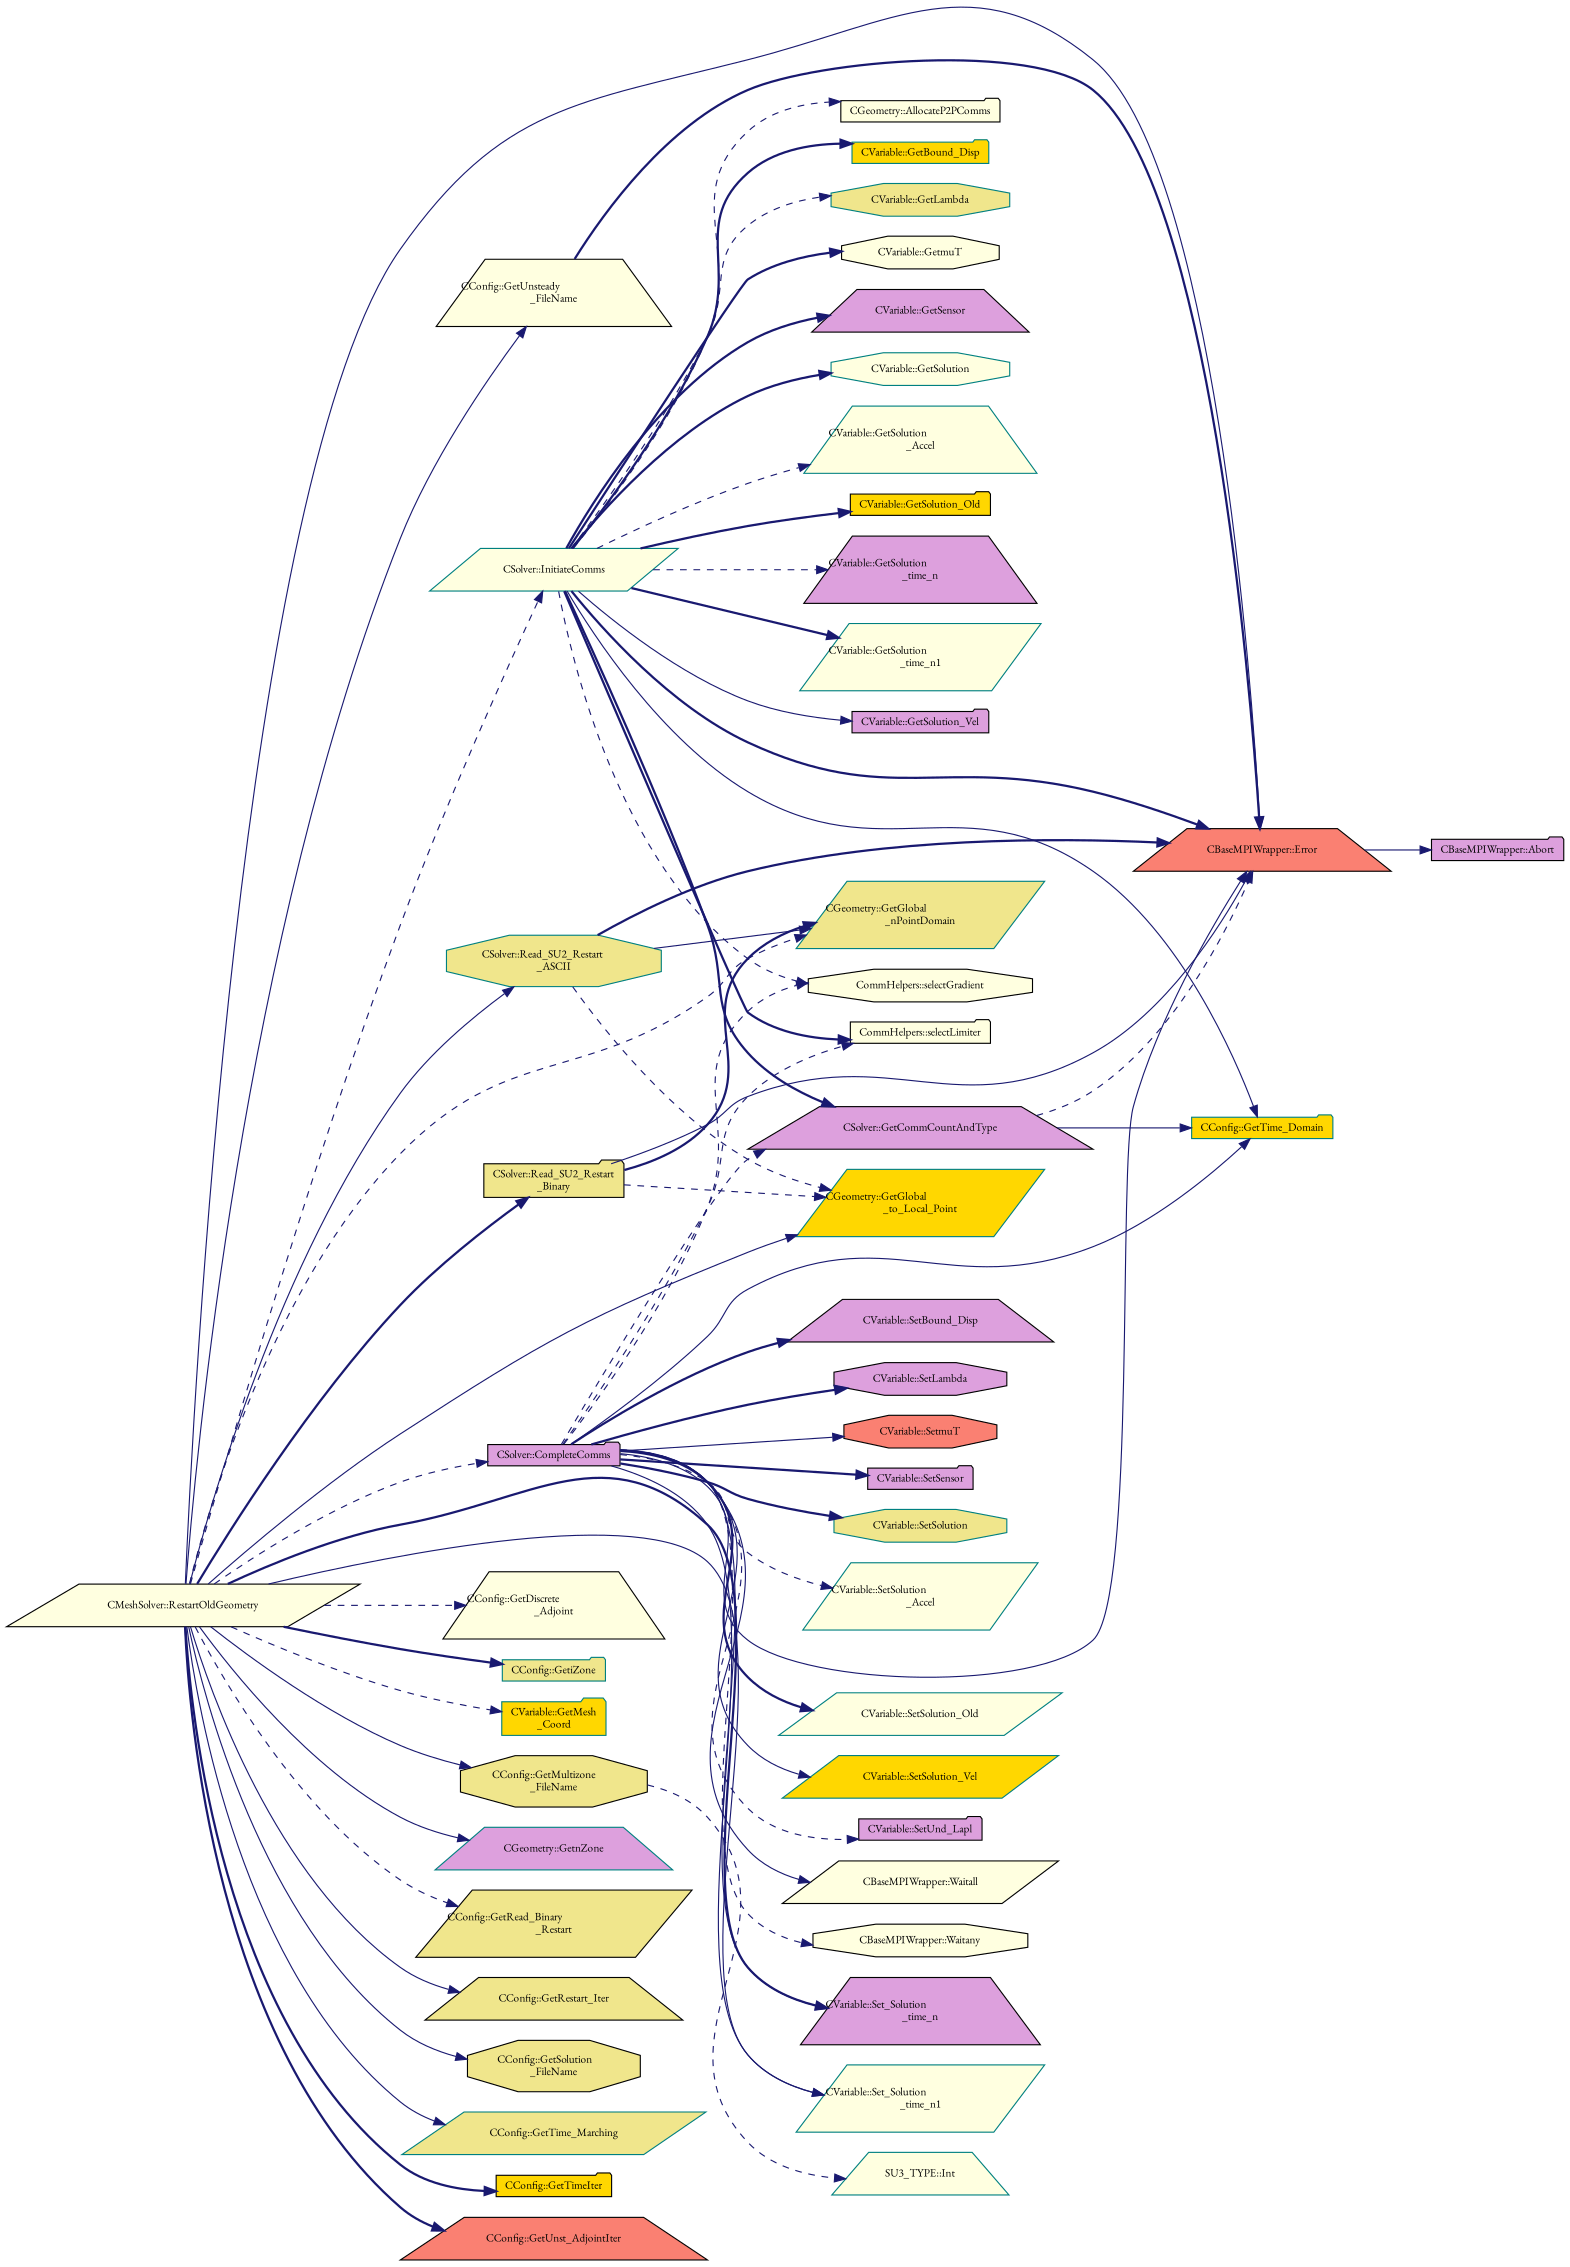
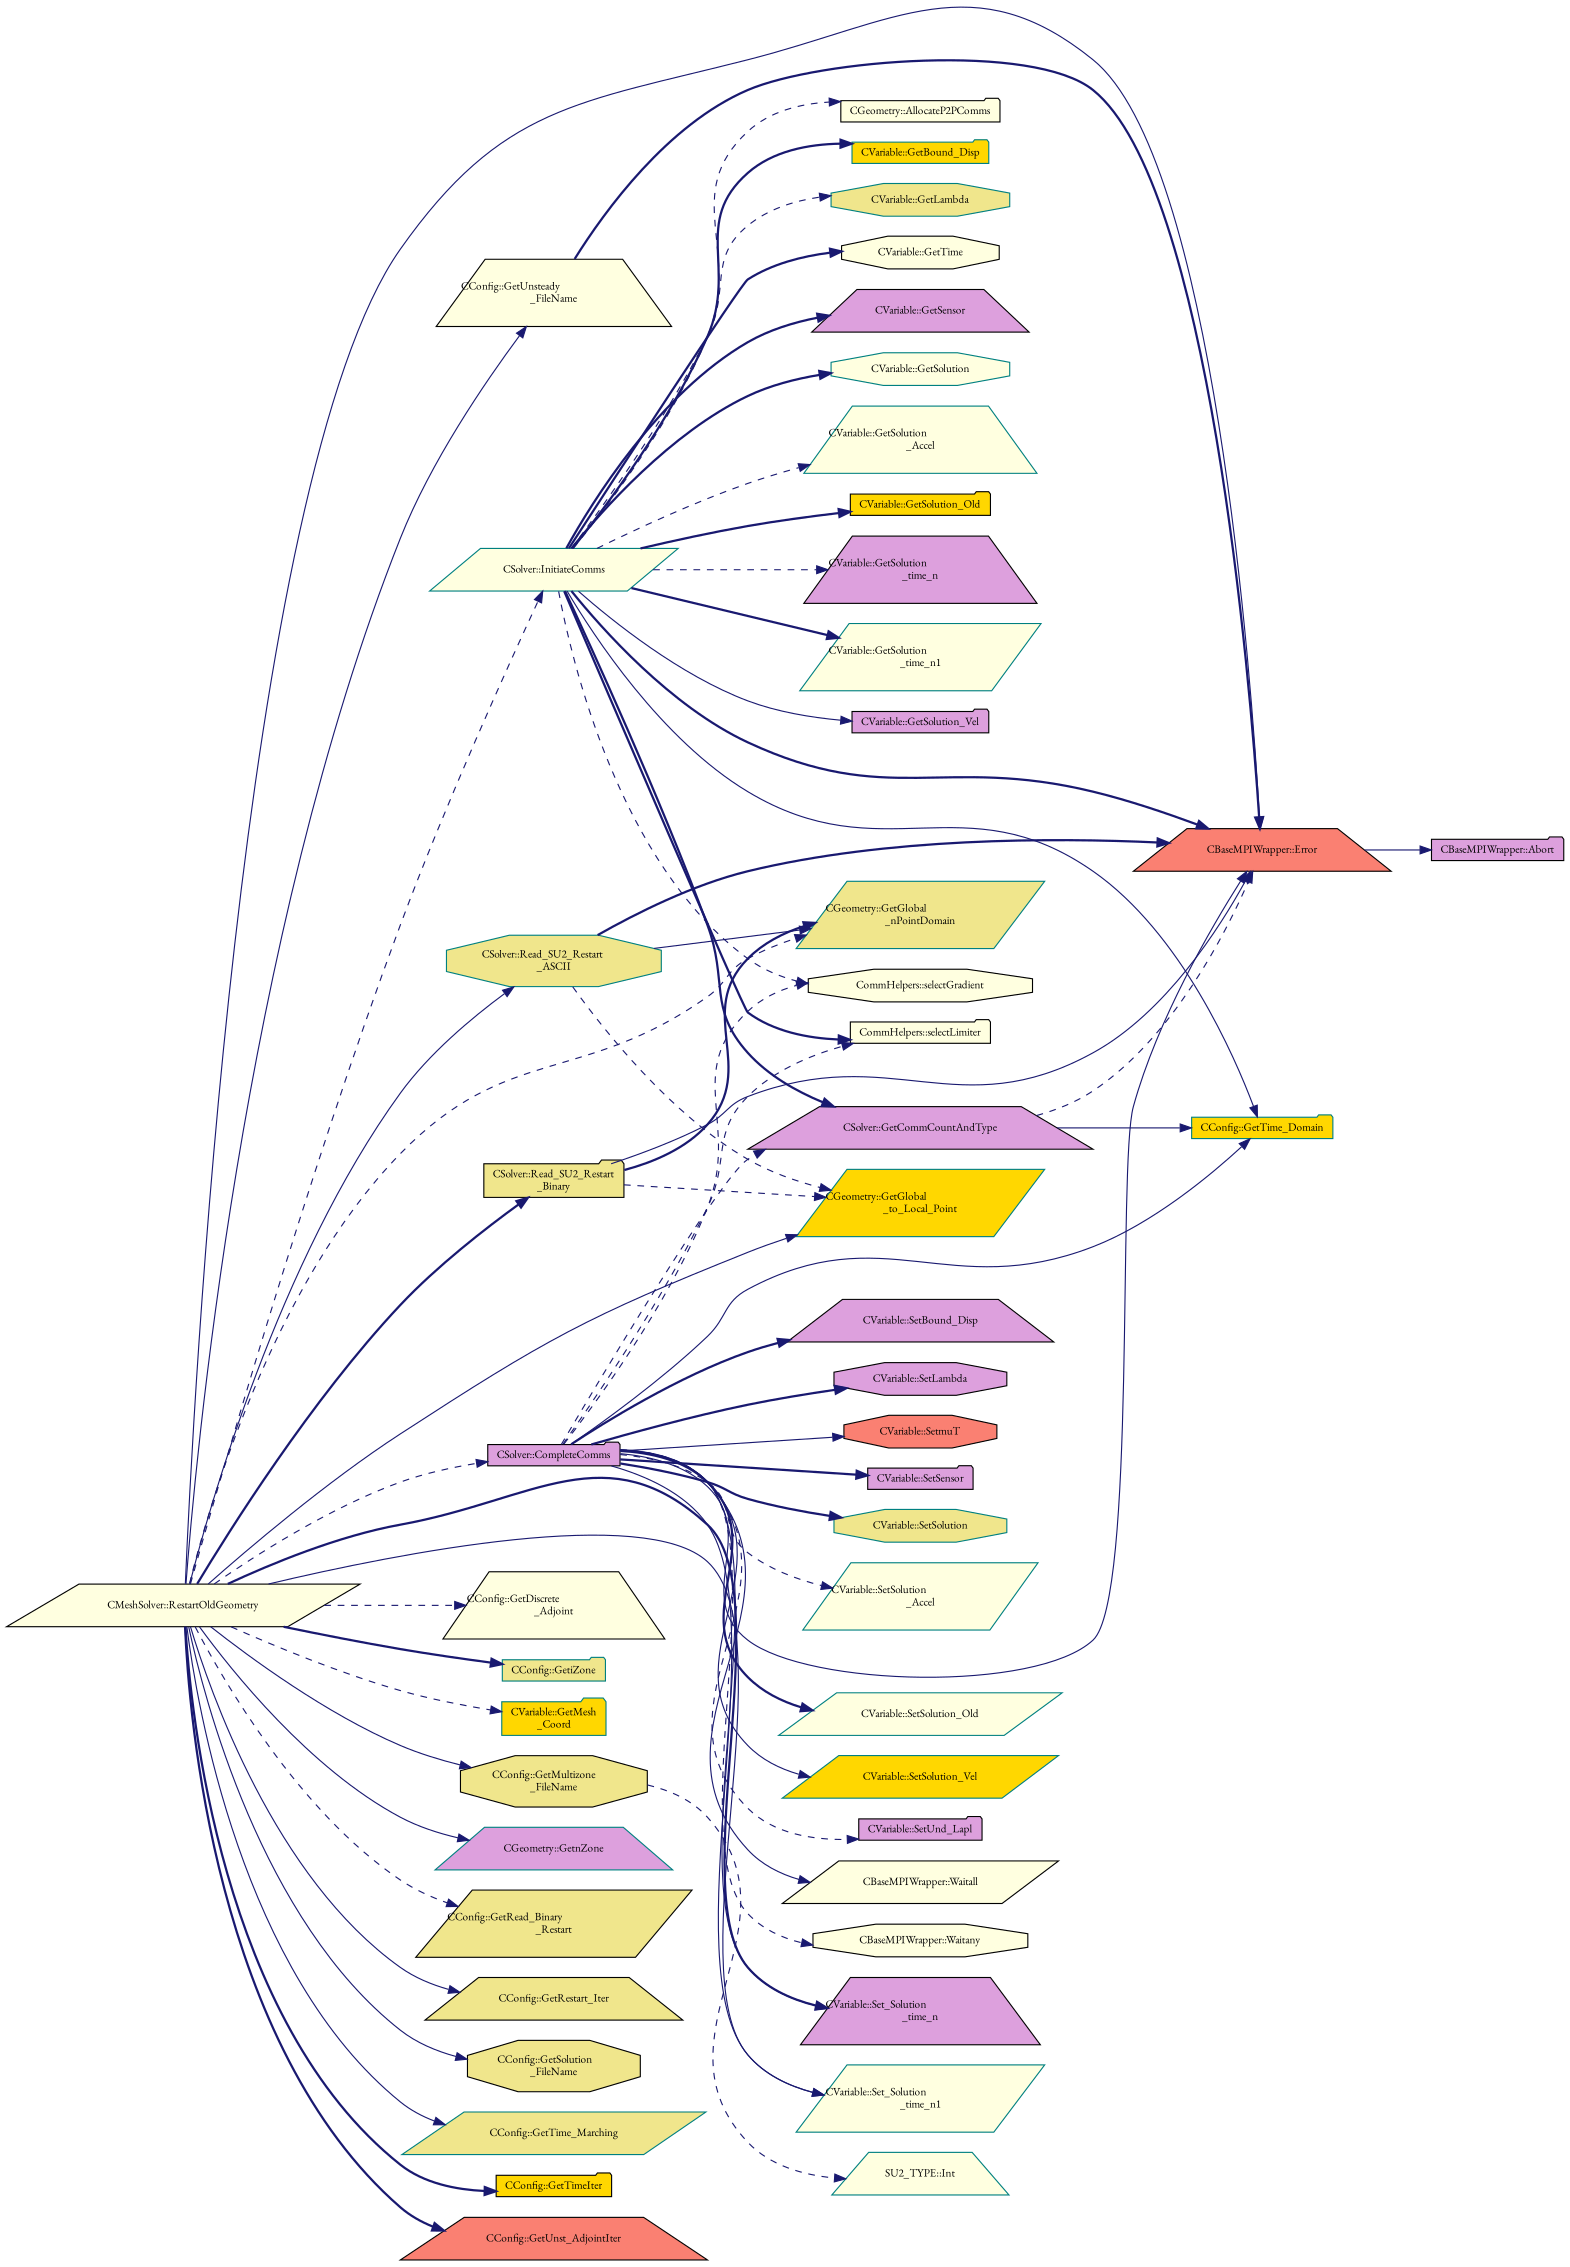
(920, 253) -> (920, 253)
(920, 2174) -> (920, 2174)
